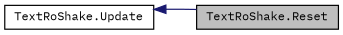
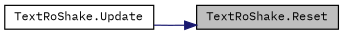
(181, 9) -> (169, 25)
